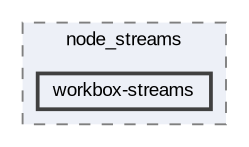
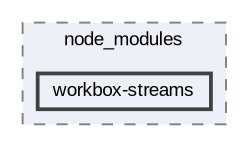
(124, 40) -> (124, 40)
